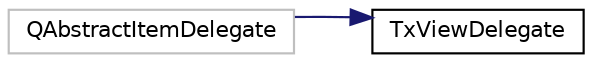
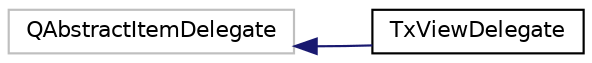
(323, 17) -> (345, 46)
